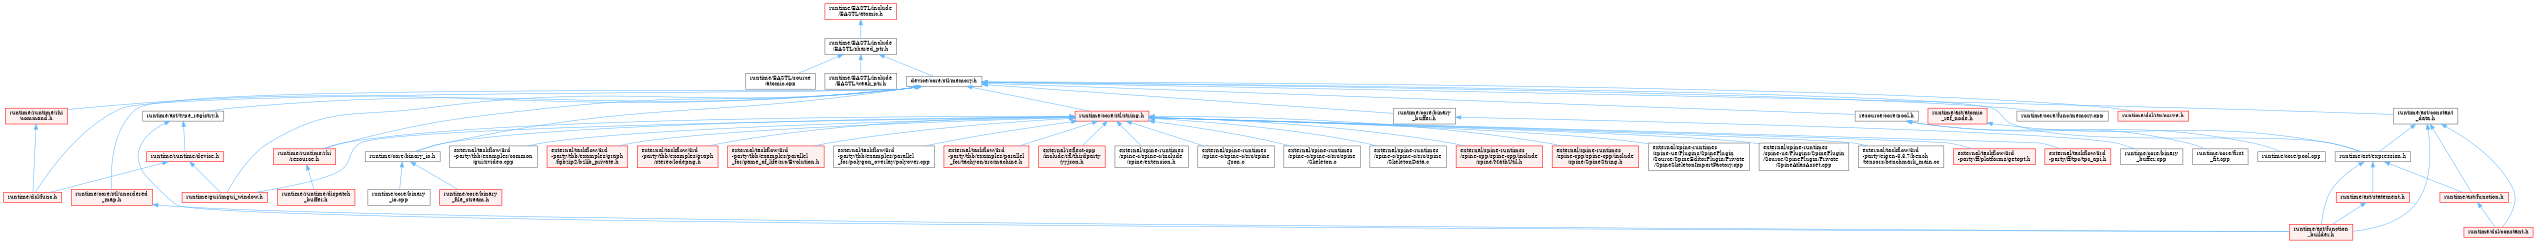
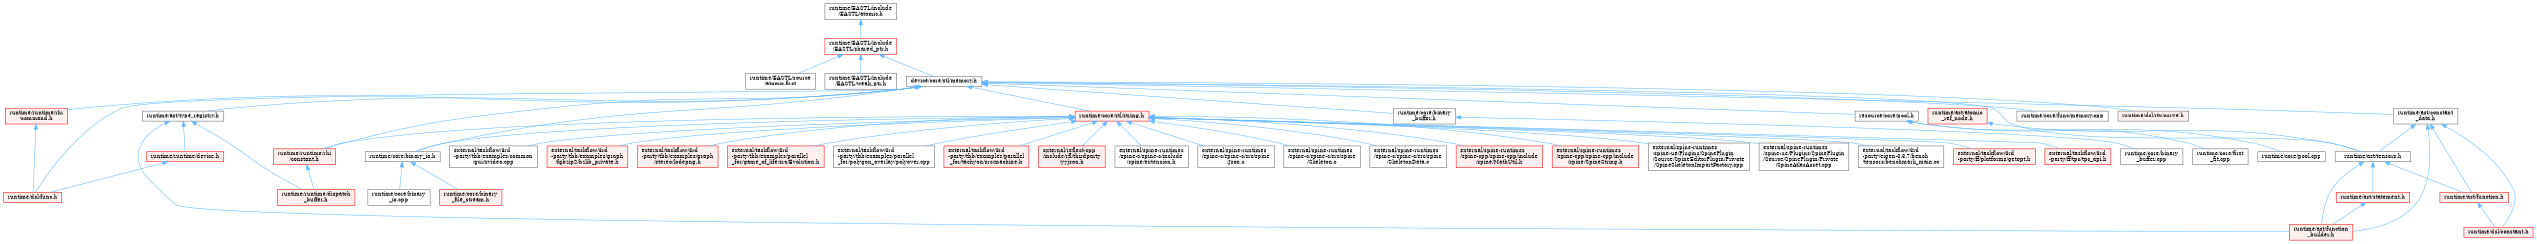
(861, 12) -> (861, 12)
(861, 46) -> (861, 46)
(781, 81) -> (781, 81)
(2153, 116) -> (2153, 116)
none -> (249, 157)
(305, 157) -> (305, 157)
(2373, 157) -> (2373, 157)
(112, 197) -> none
(225, 197) -> none
